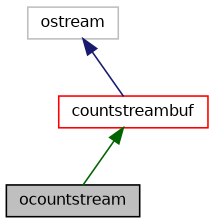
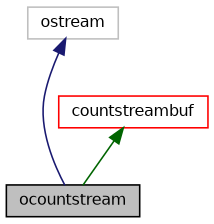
(108, 74) -> (43, 120)
